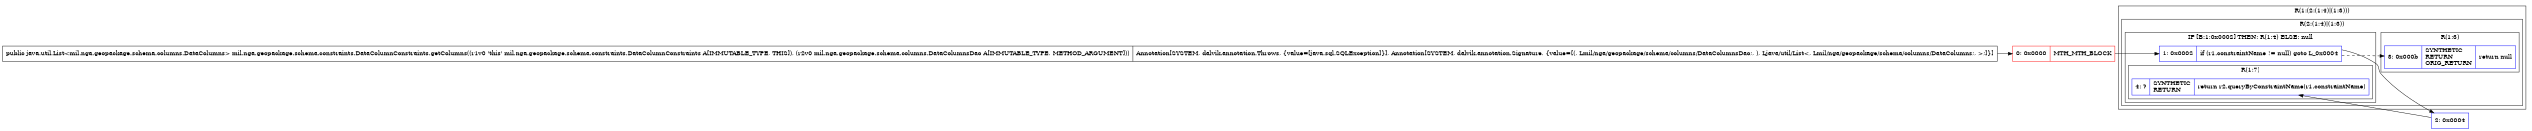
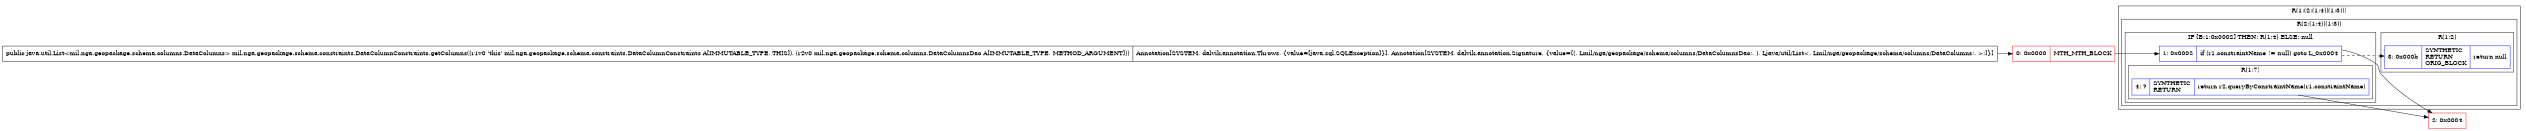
(2450, 37) -> (2447, 37)
(2449, 63) -> (2446, 63)
(2399, 112) -> (2361, 106)
(2450, 121) -> (2447, 121)
